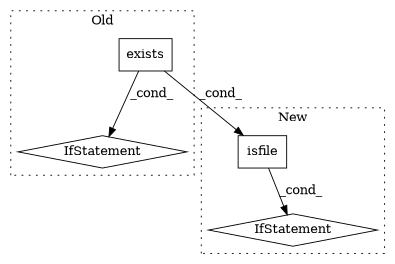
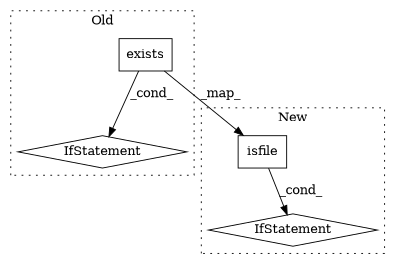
(221, 94) -> (221, 94)
